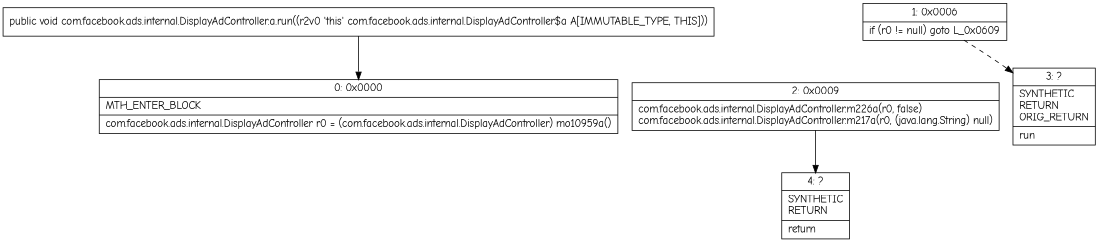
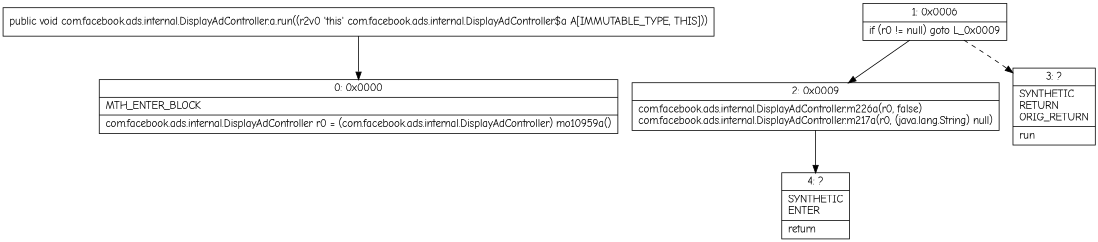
(934, 31) -> (935, 31)
none -> (882, 59)
(808, 211) -> (804, 211)
